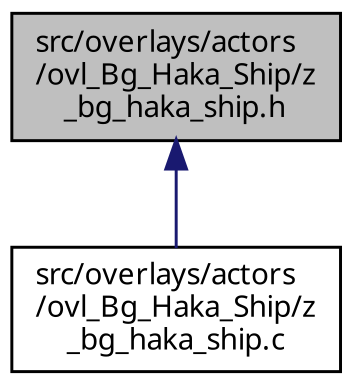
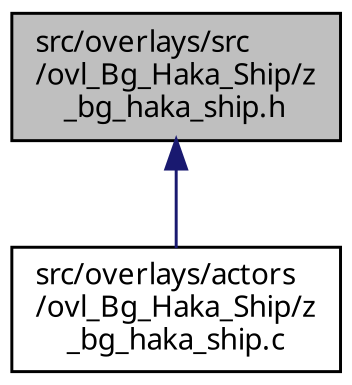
(176, 77) -> (176, 77)
